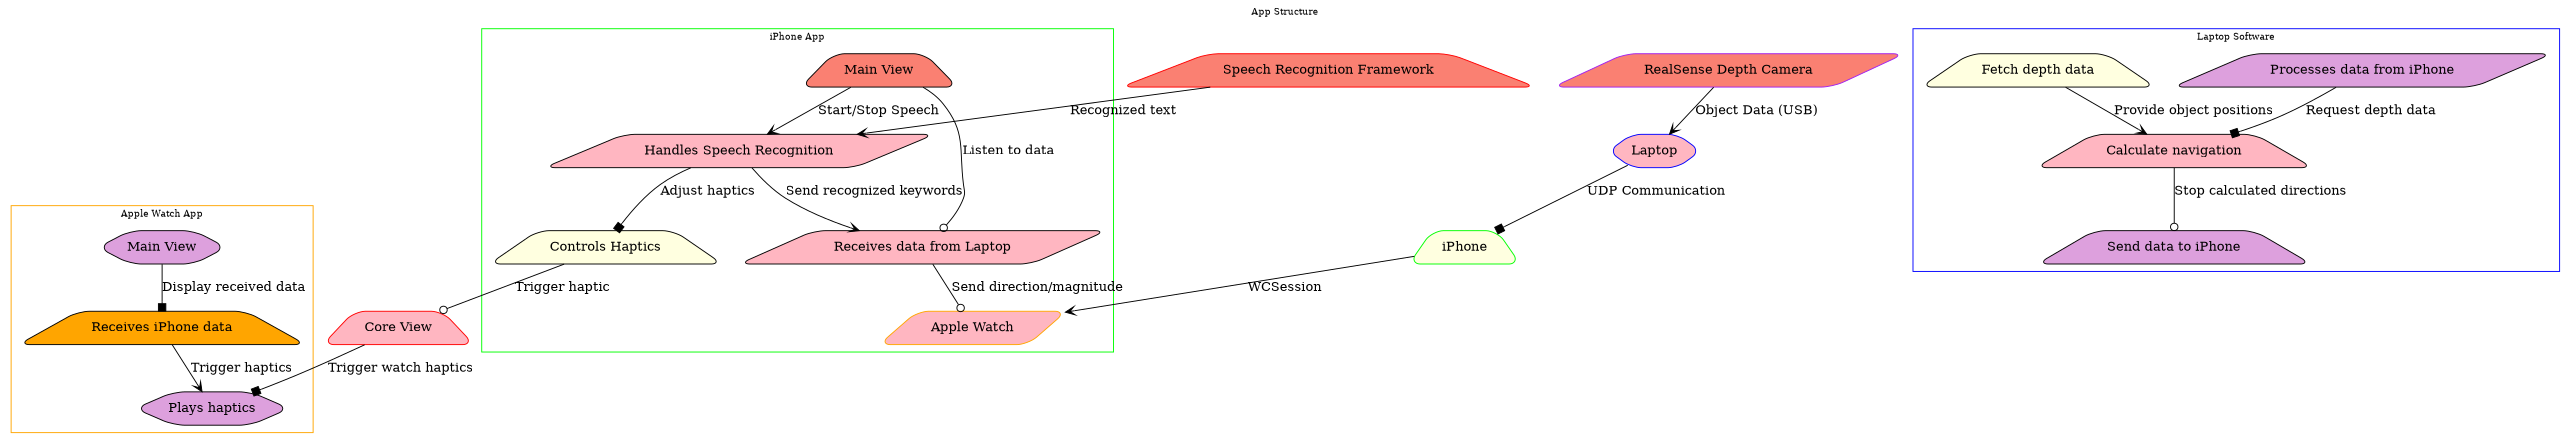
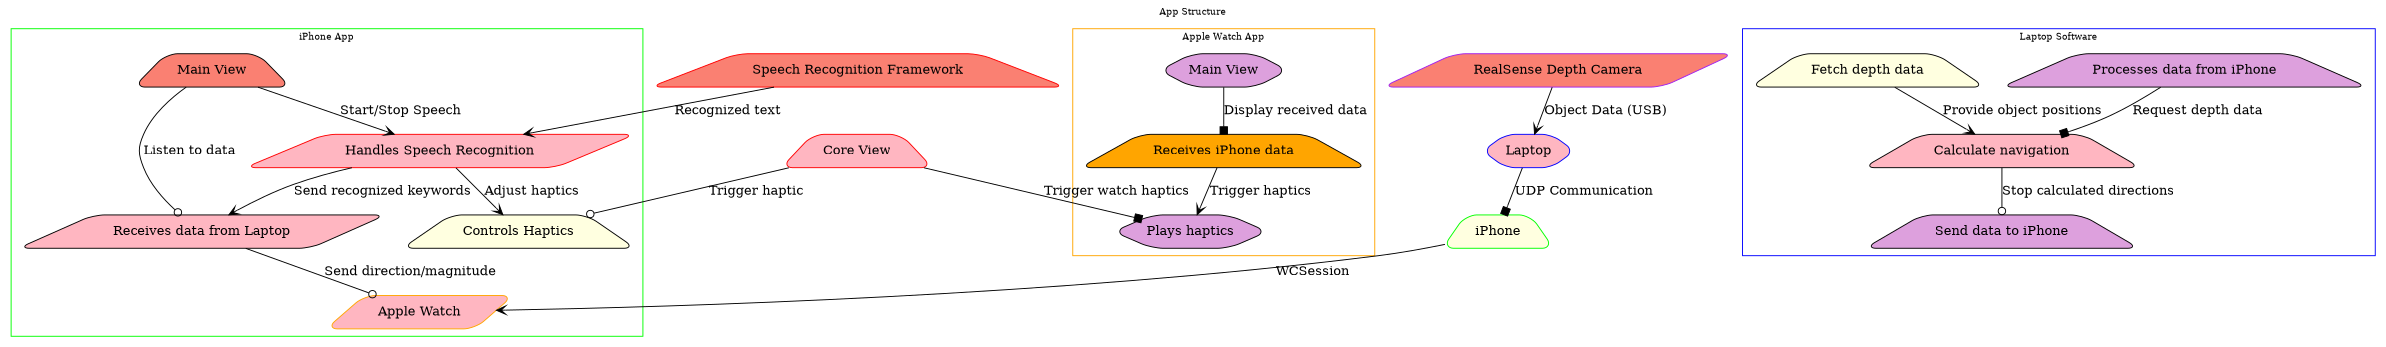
(2362, 70) -> (2184, 70)
(739, 151) -> (440, 151)
(653, 191) -> (476, 188)
(506, 286) -> (691, 190)
